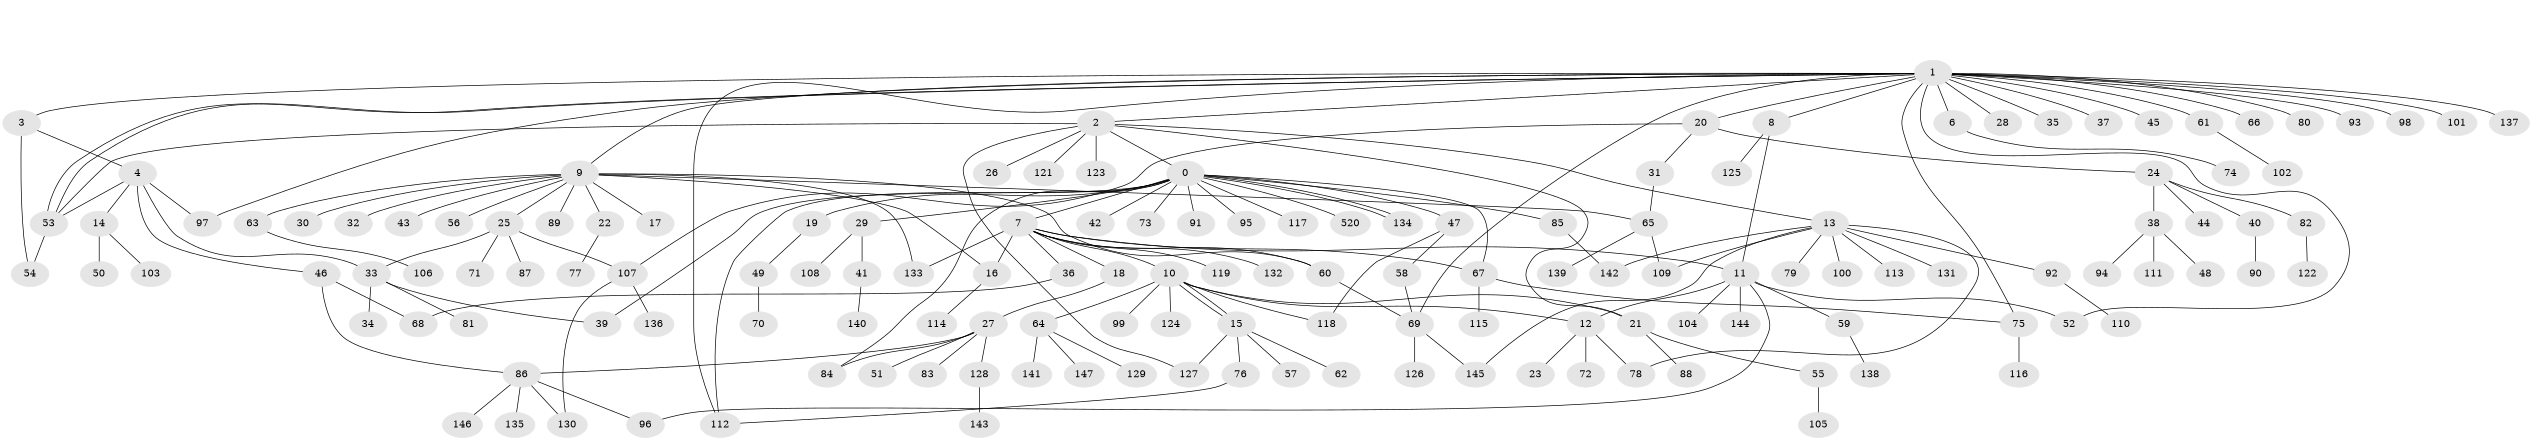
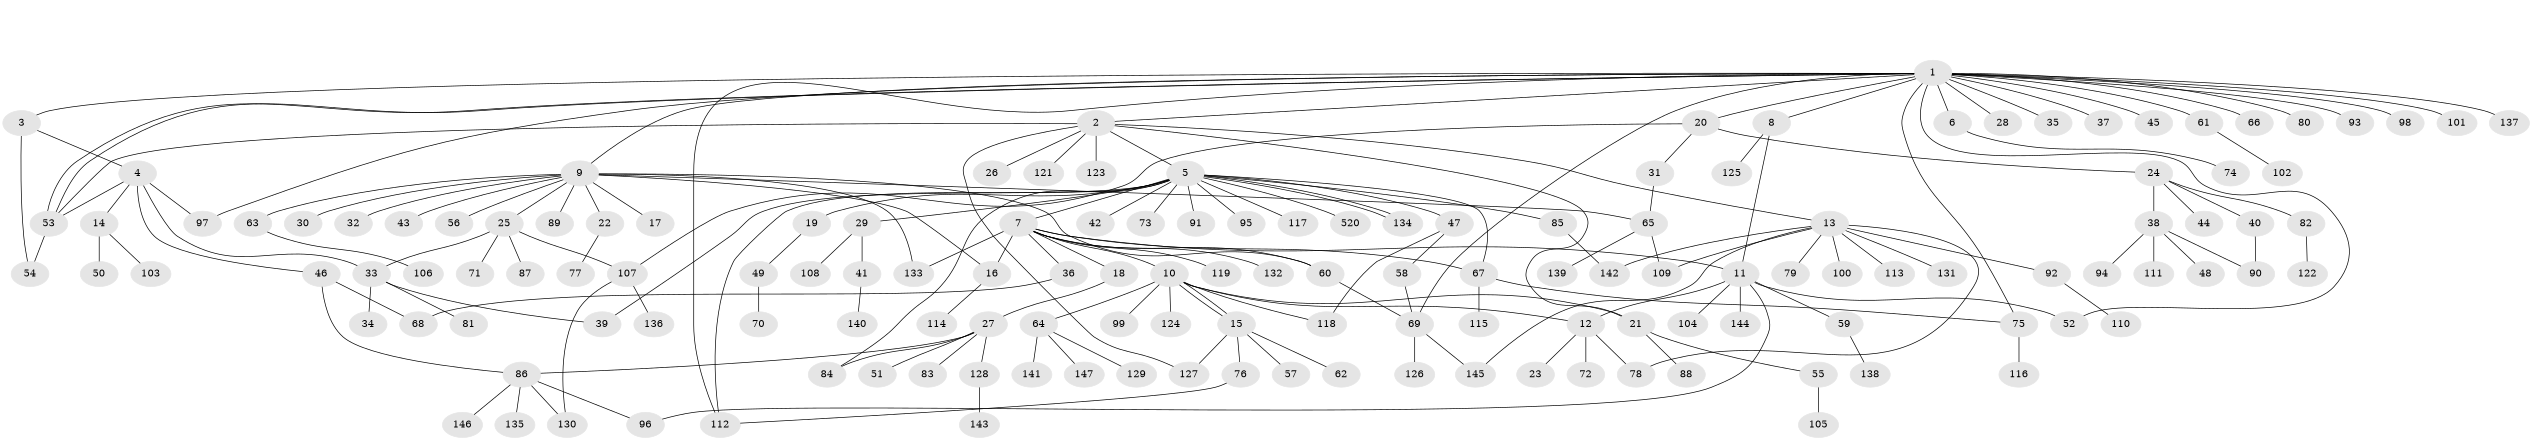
(1186, 173) -> (1186, 173)
none -> (2205, 249)
